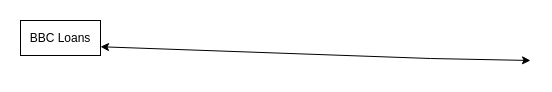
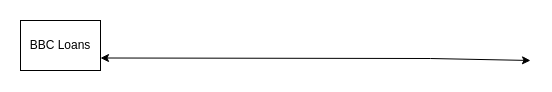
(61, 38) -> (61, 46)
